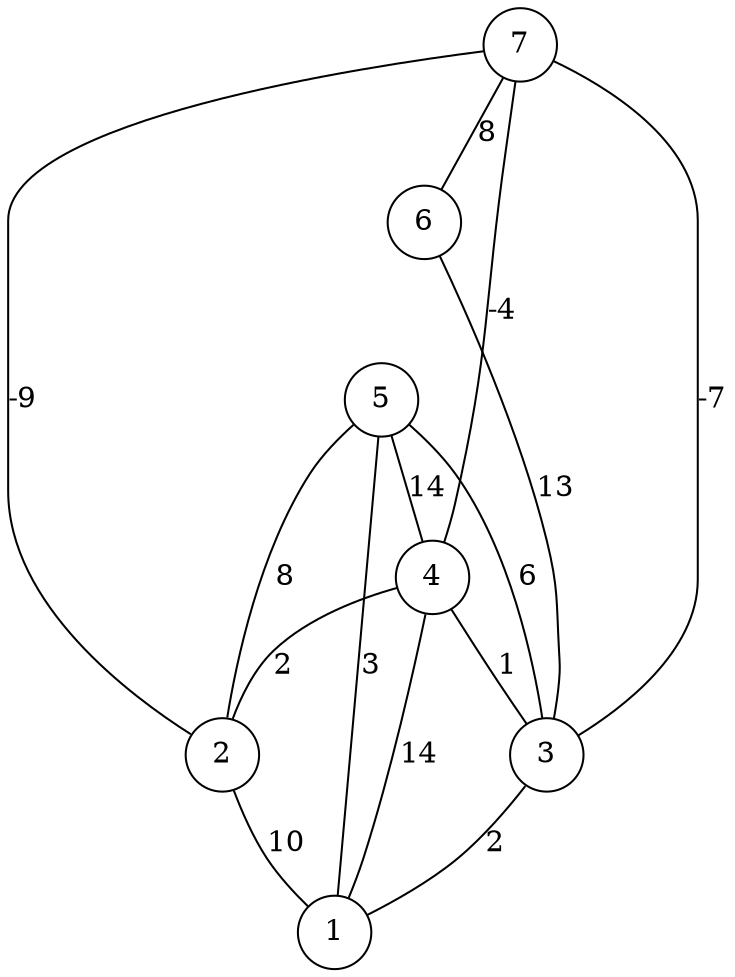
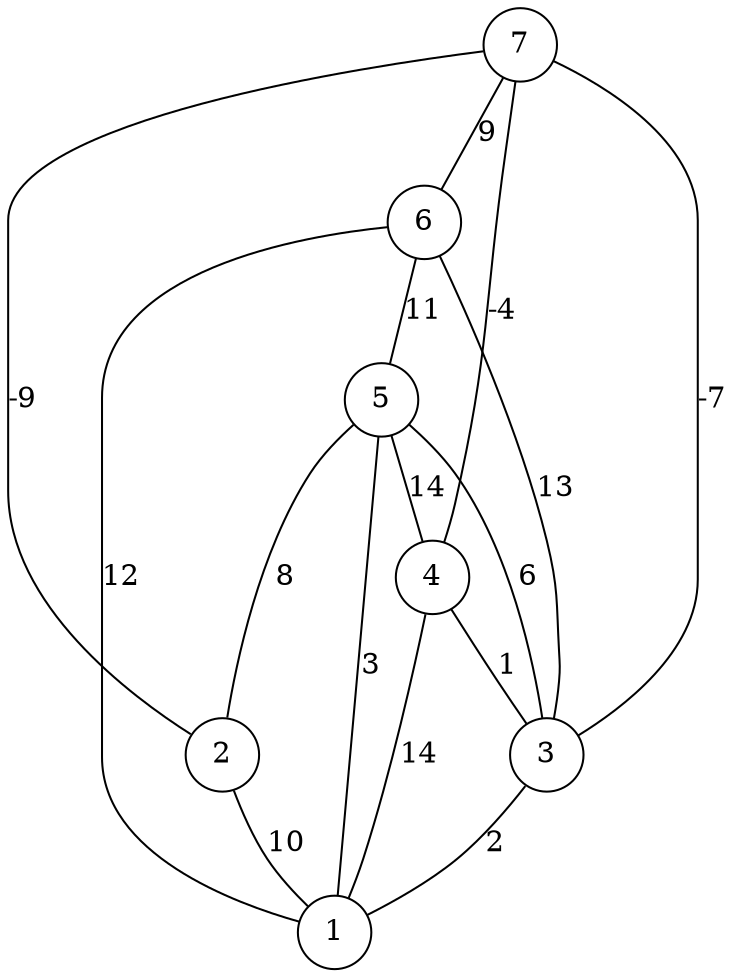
(488, 134) -> (488, 134)
none -> (403, 311)
none -> (102, 534)
(297, 632) -> none
